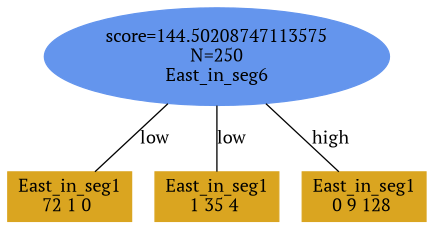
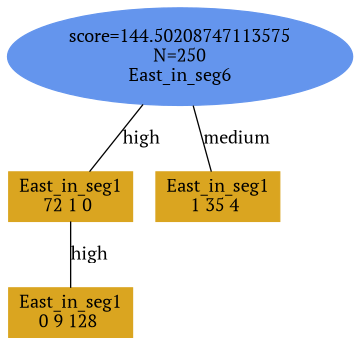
(302, 138) -> (71, 255)
(155, 139) -> (142, 139)
(232, 139) -> (237, 139)
